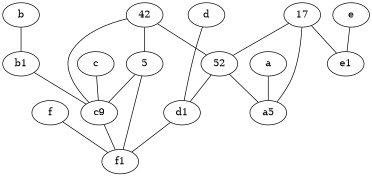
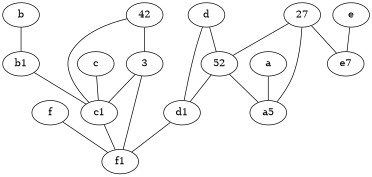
(302, 15) -> (302, 15)
(182, 39) -> (213, 39)
(145, 64) -> (145, 64)
(346, 64) -> (346, 64)
(99, 113) -> (99, 113)
